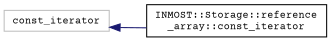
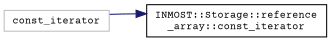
(133, 28) -> (123, 14)
